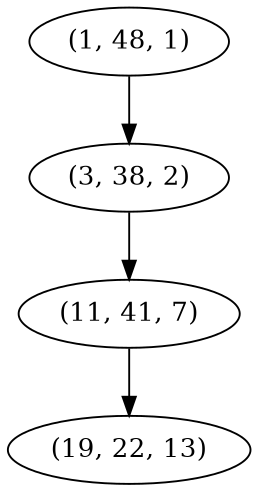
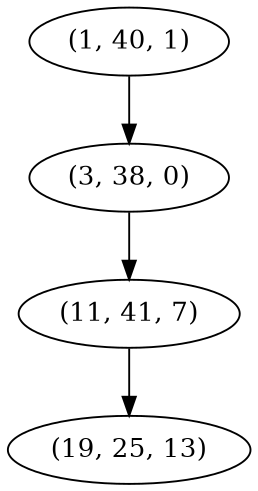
(129, 42) -> (129, 42)
(129, 178) -> (129, 178)
(129, 450) -> (129, 450)
